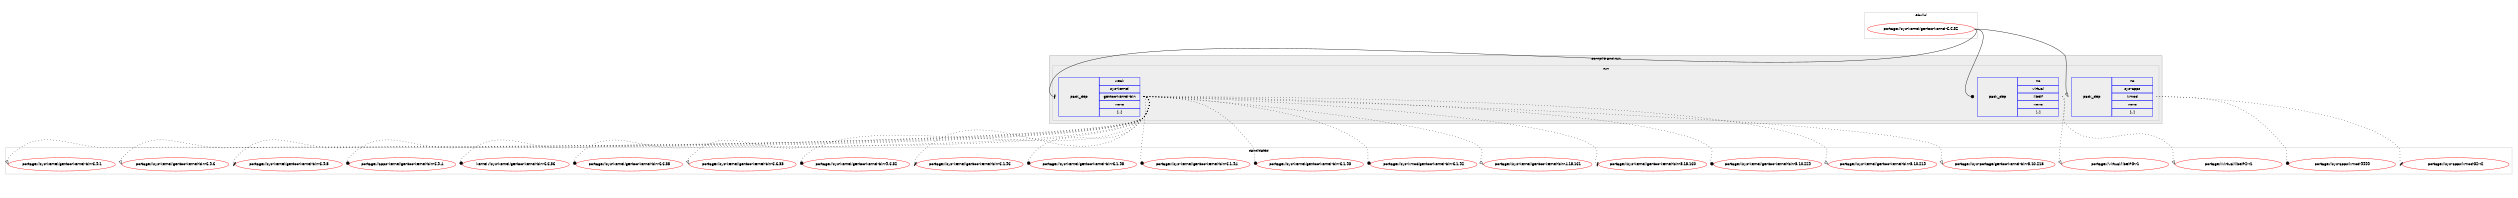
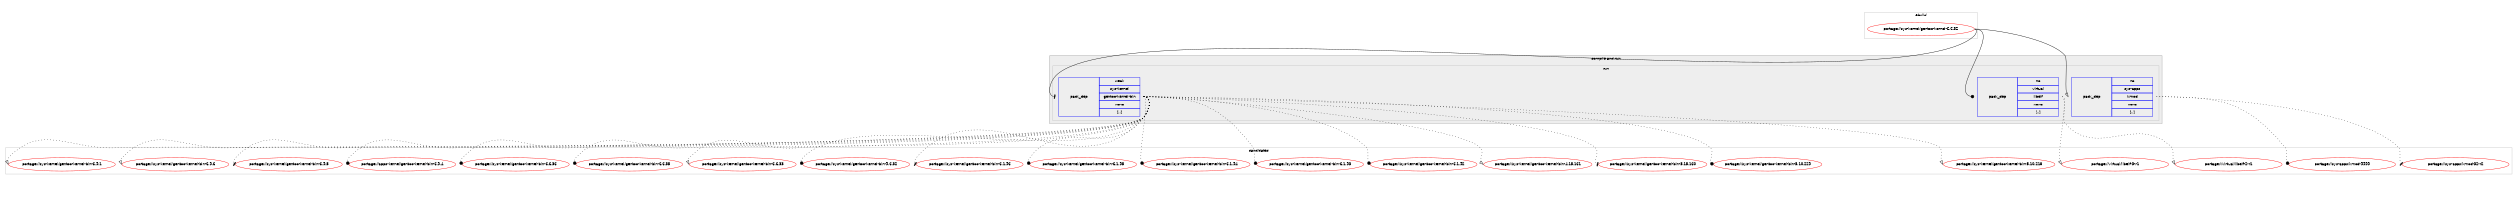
(516, 164) -> (516, 164)
(1424, 164) -> (1424, 164)
(1883, 164) -> none
(1999, 164) -> (1999, 164)
